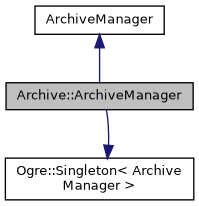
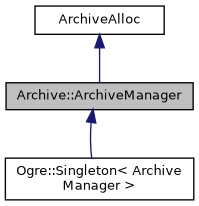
(100, 20) -> (100, 20)
(108, 127) -> (91, 141)
